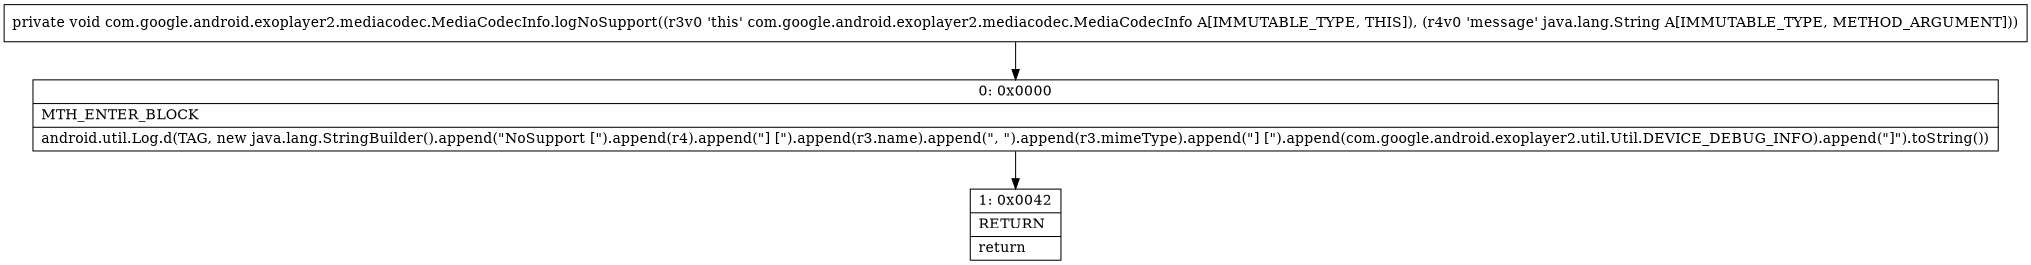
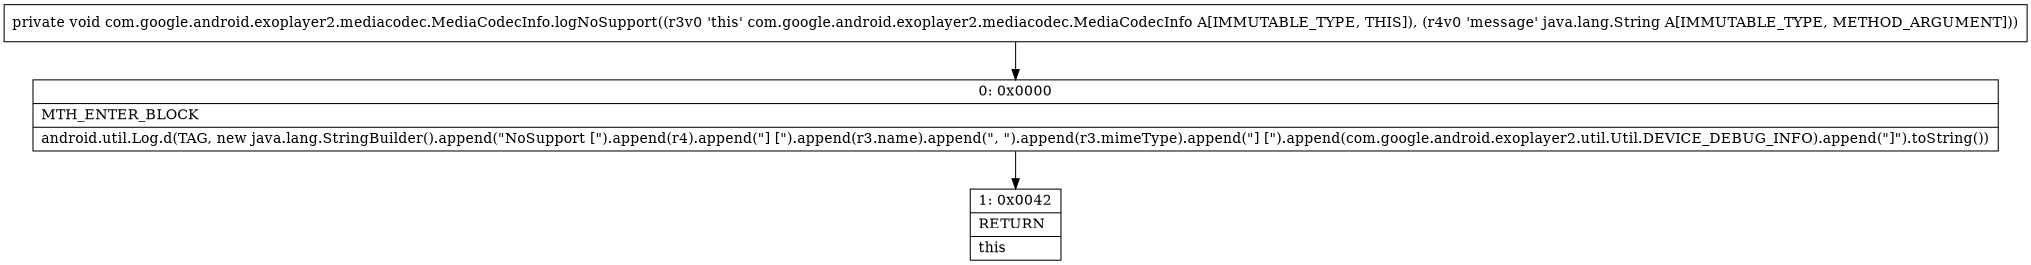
(1002, 248) -> (993, 248)
